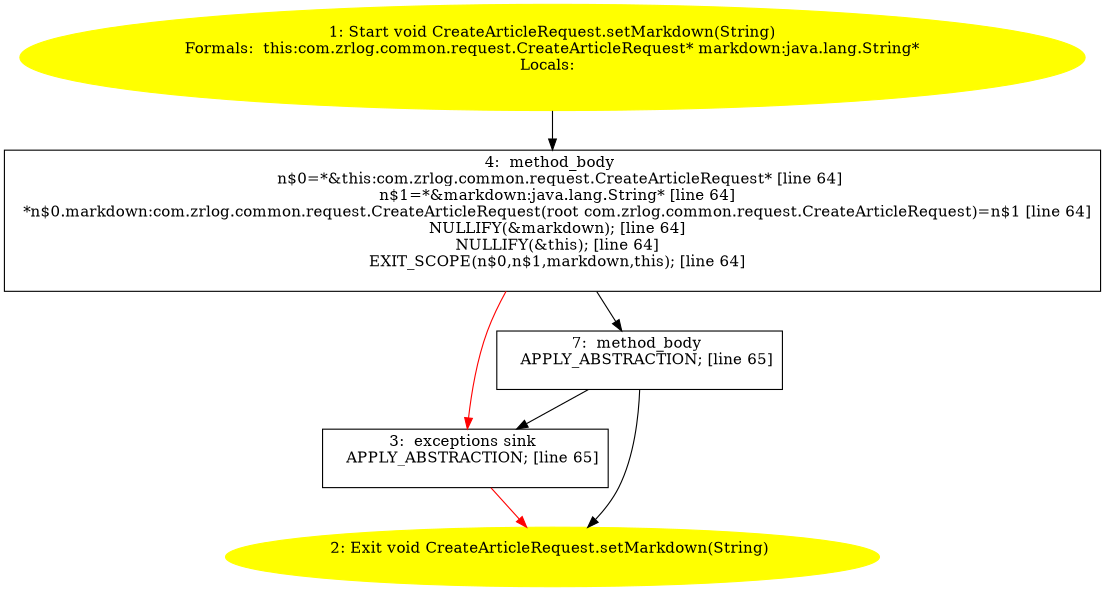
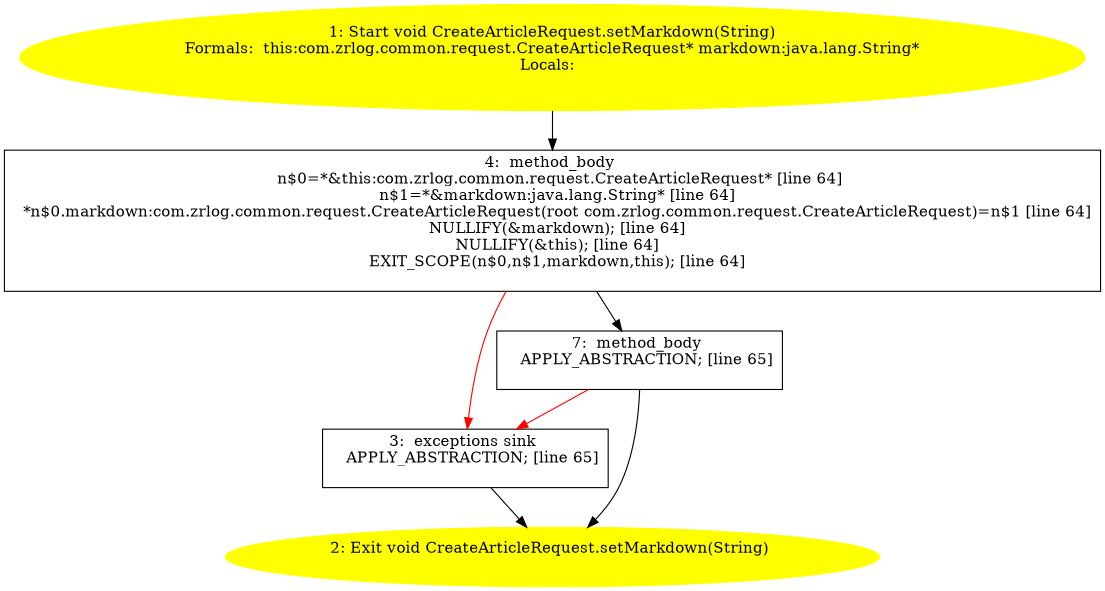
(557, 407) -> (557, 407)
(505, 503) -> (505, 503)
